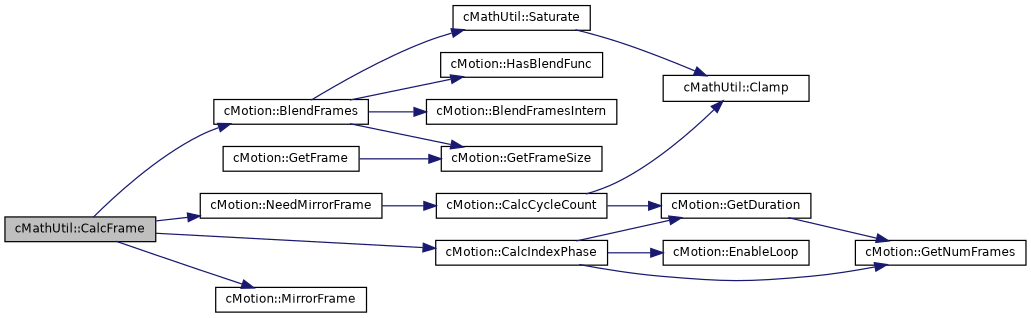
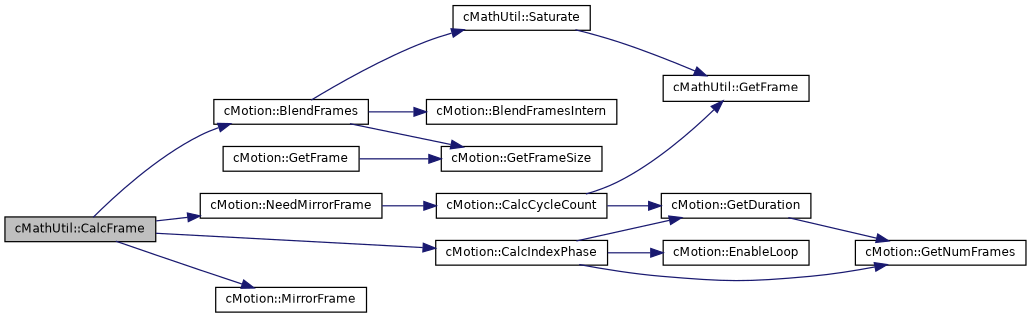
(522, 65) -> none
(736, 88) -> (736, 88)
